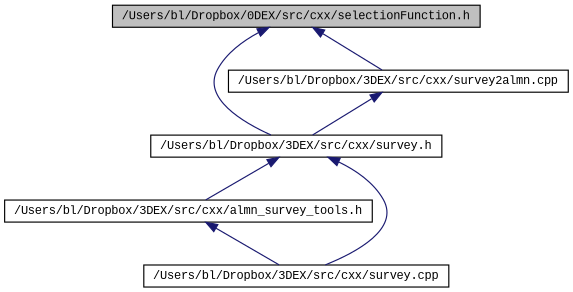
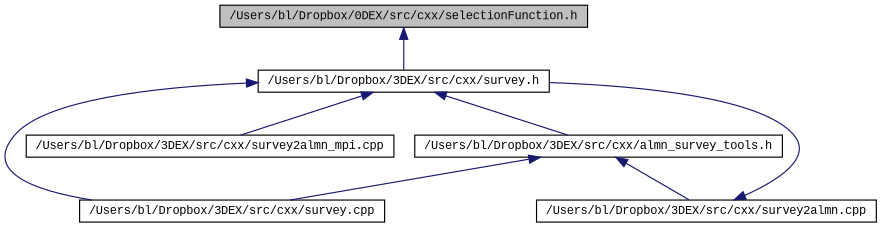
(352, 52) -> (658, 182)
none -> (210, 146)
